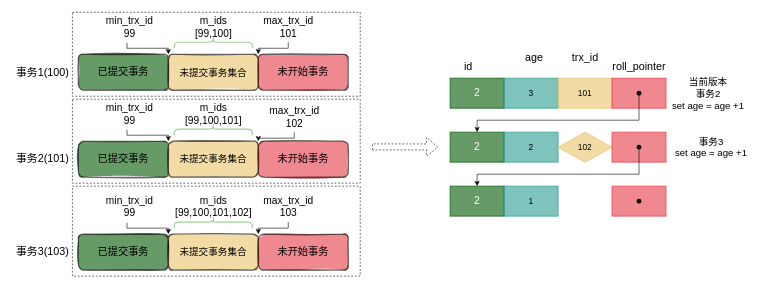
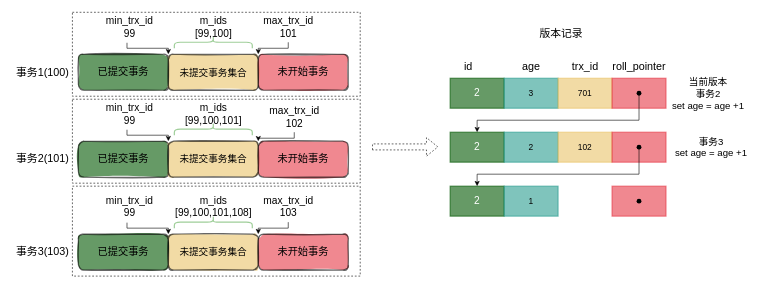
none -> (561, 33)
(534, 57) -> (531, 66)
(585, 57) -> (585, 66)
(585, 93) -> (585, 93)
(585, 147) -> (585, 147)
(214, 207) -> (214, 207)
